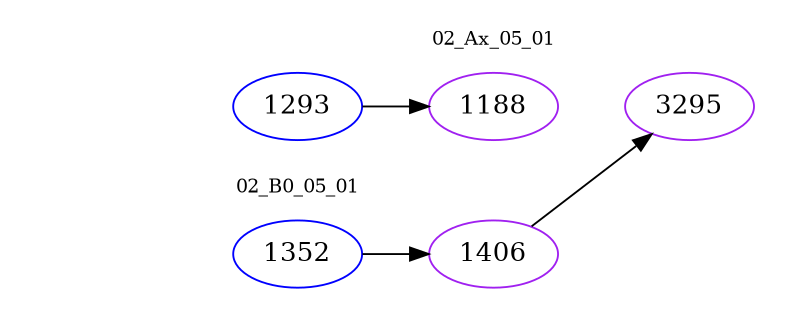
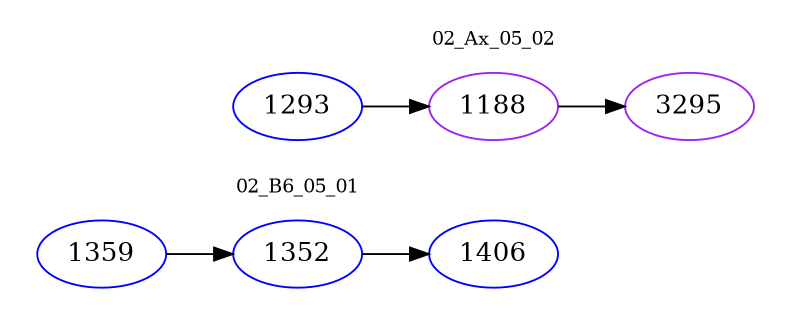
(494, 40) -> (494, 40)
(587, 184) -> (582, 106)
(298, 188) -> (298, 188)
none -> (102, 254)
(494, 254) -> (494, 254)
